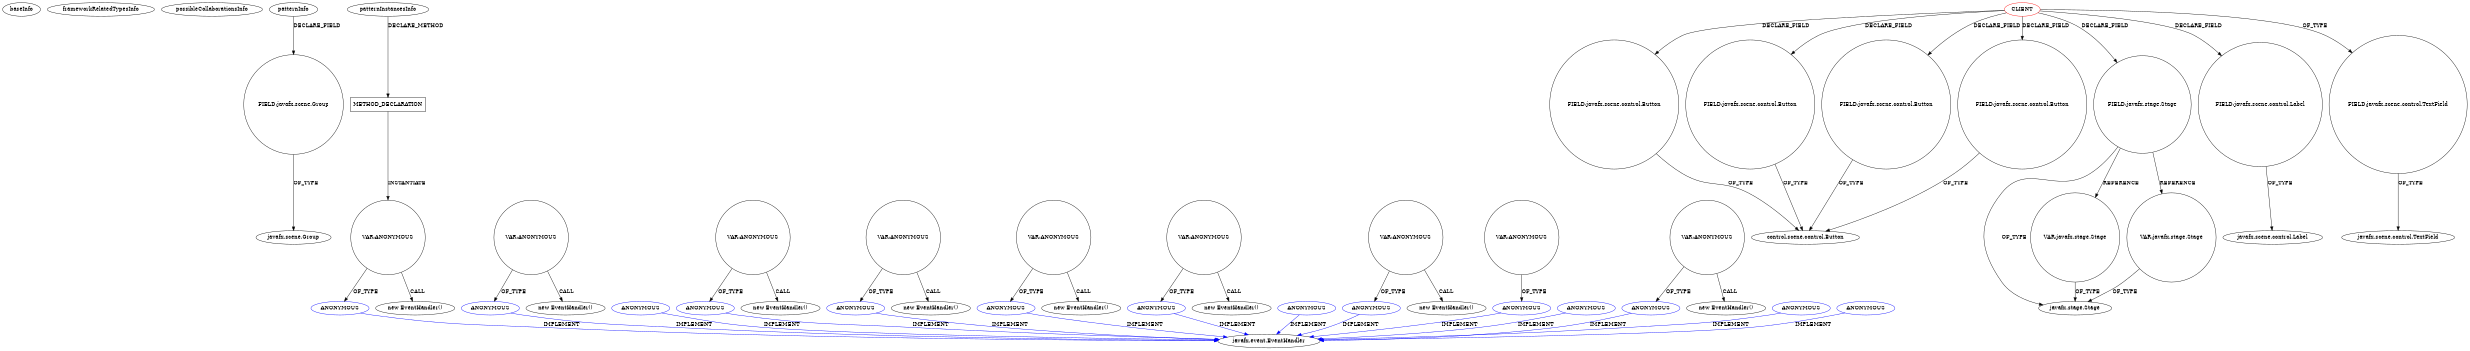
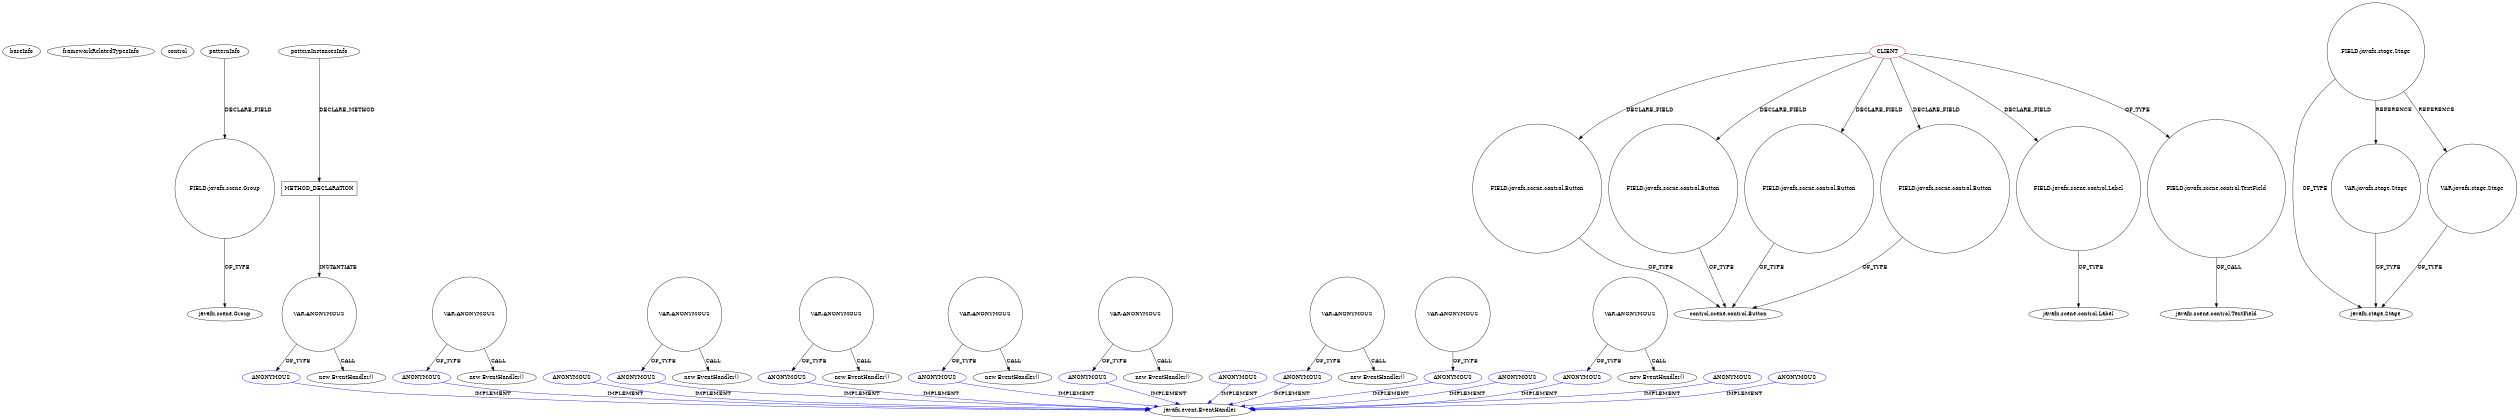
(212, 9) -> (178, 51)
(2081, 28) -> none
(2411, 183) -> (2229, 267)
